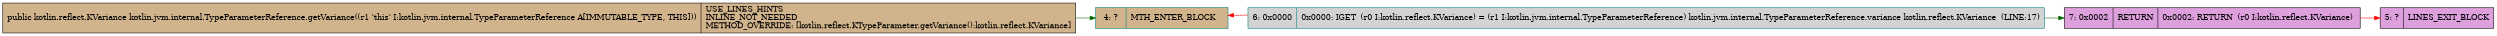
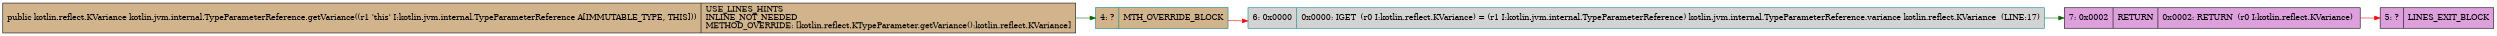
(1241, 15) -> (1235, 21)
(1173, 18) -> (1173, 18)
